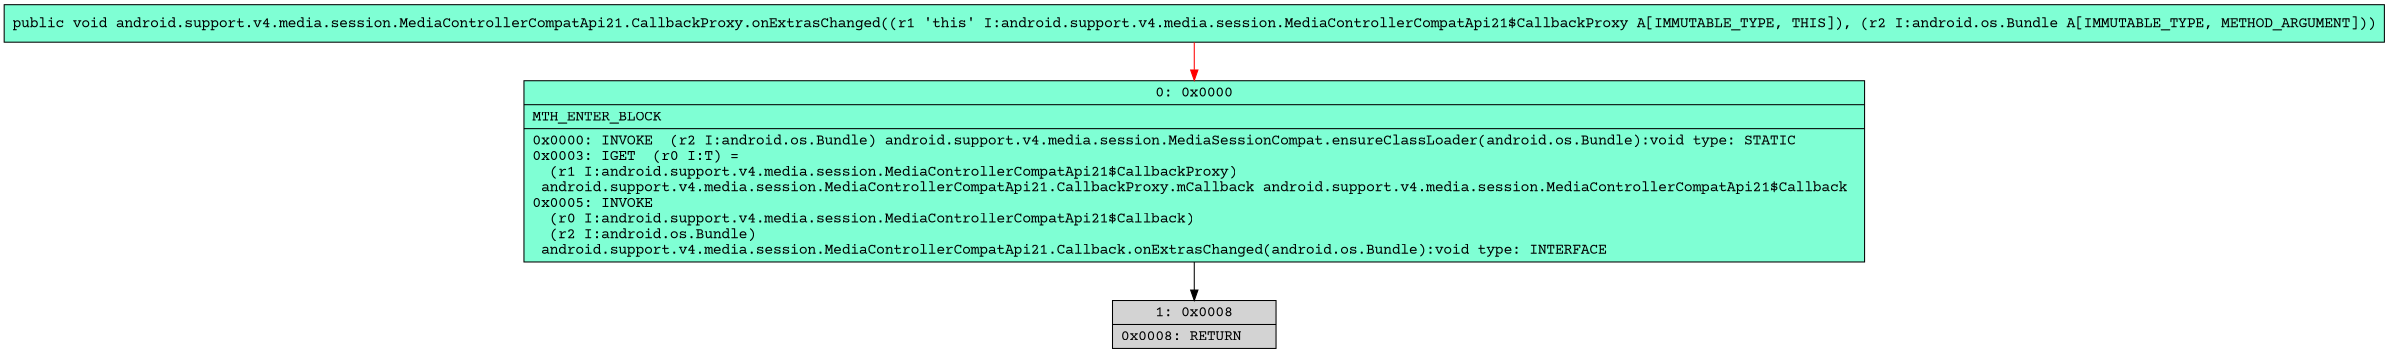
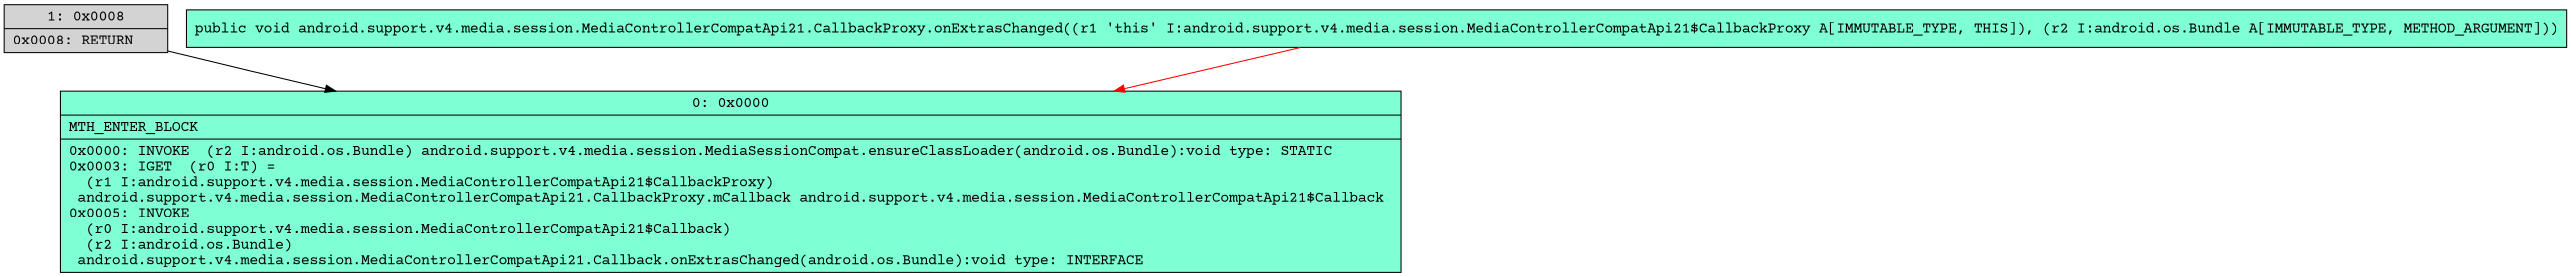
(1194, 276) -> (247, 70)
